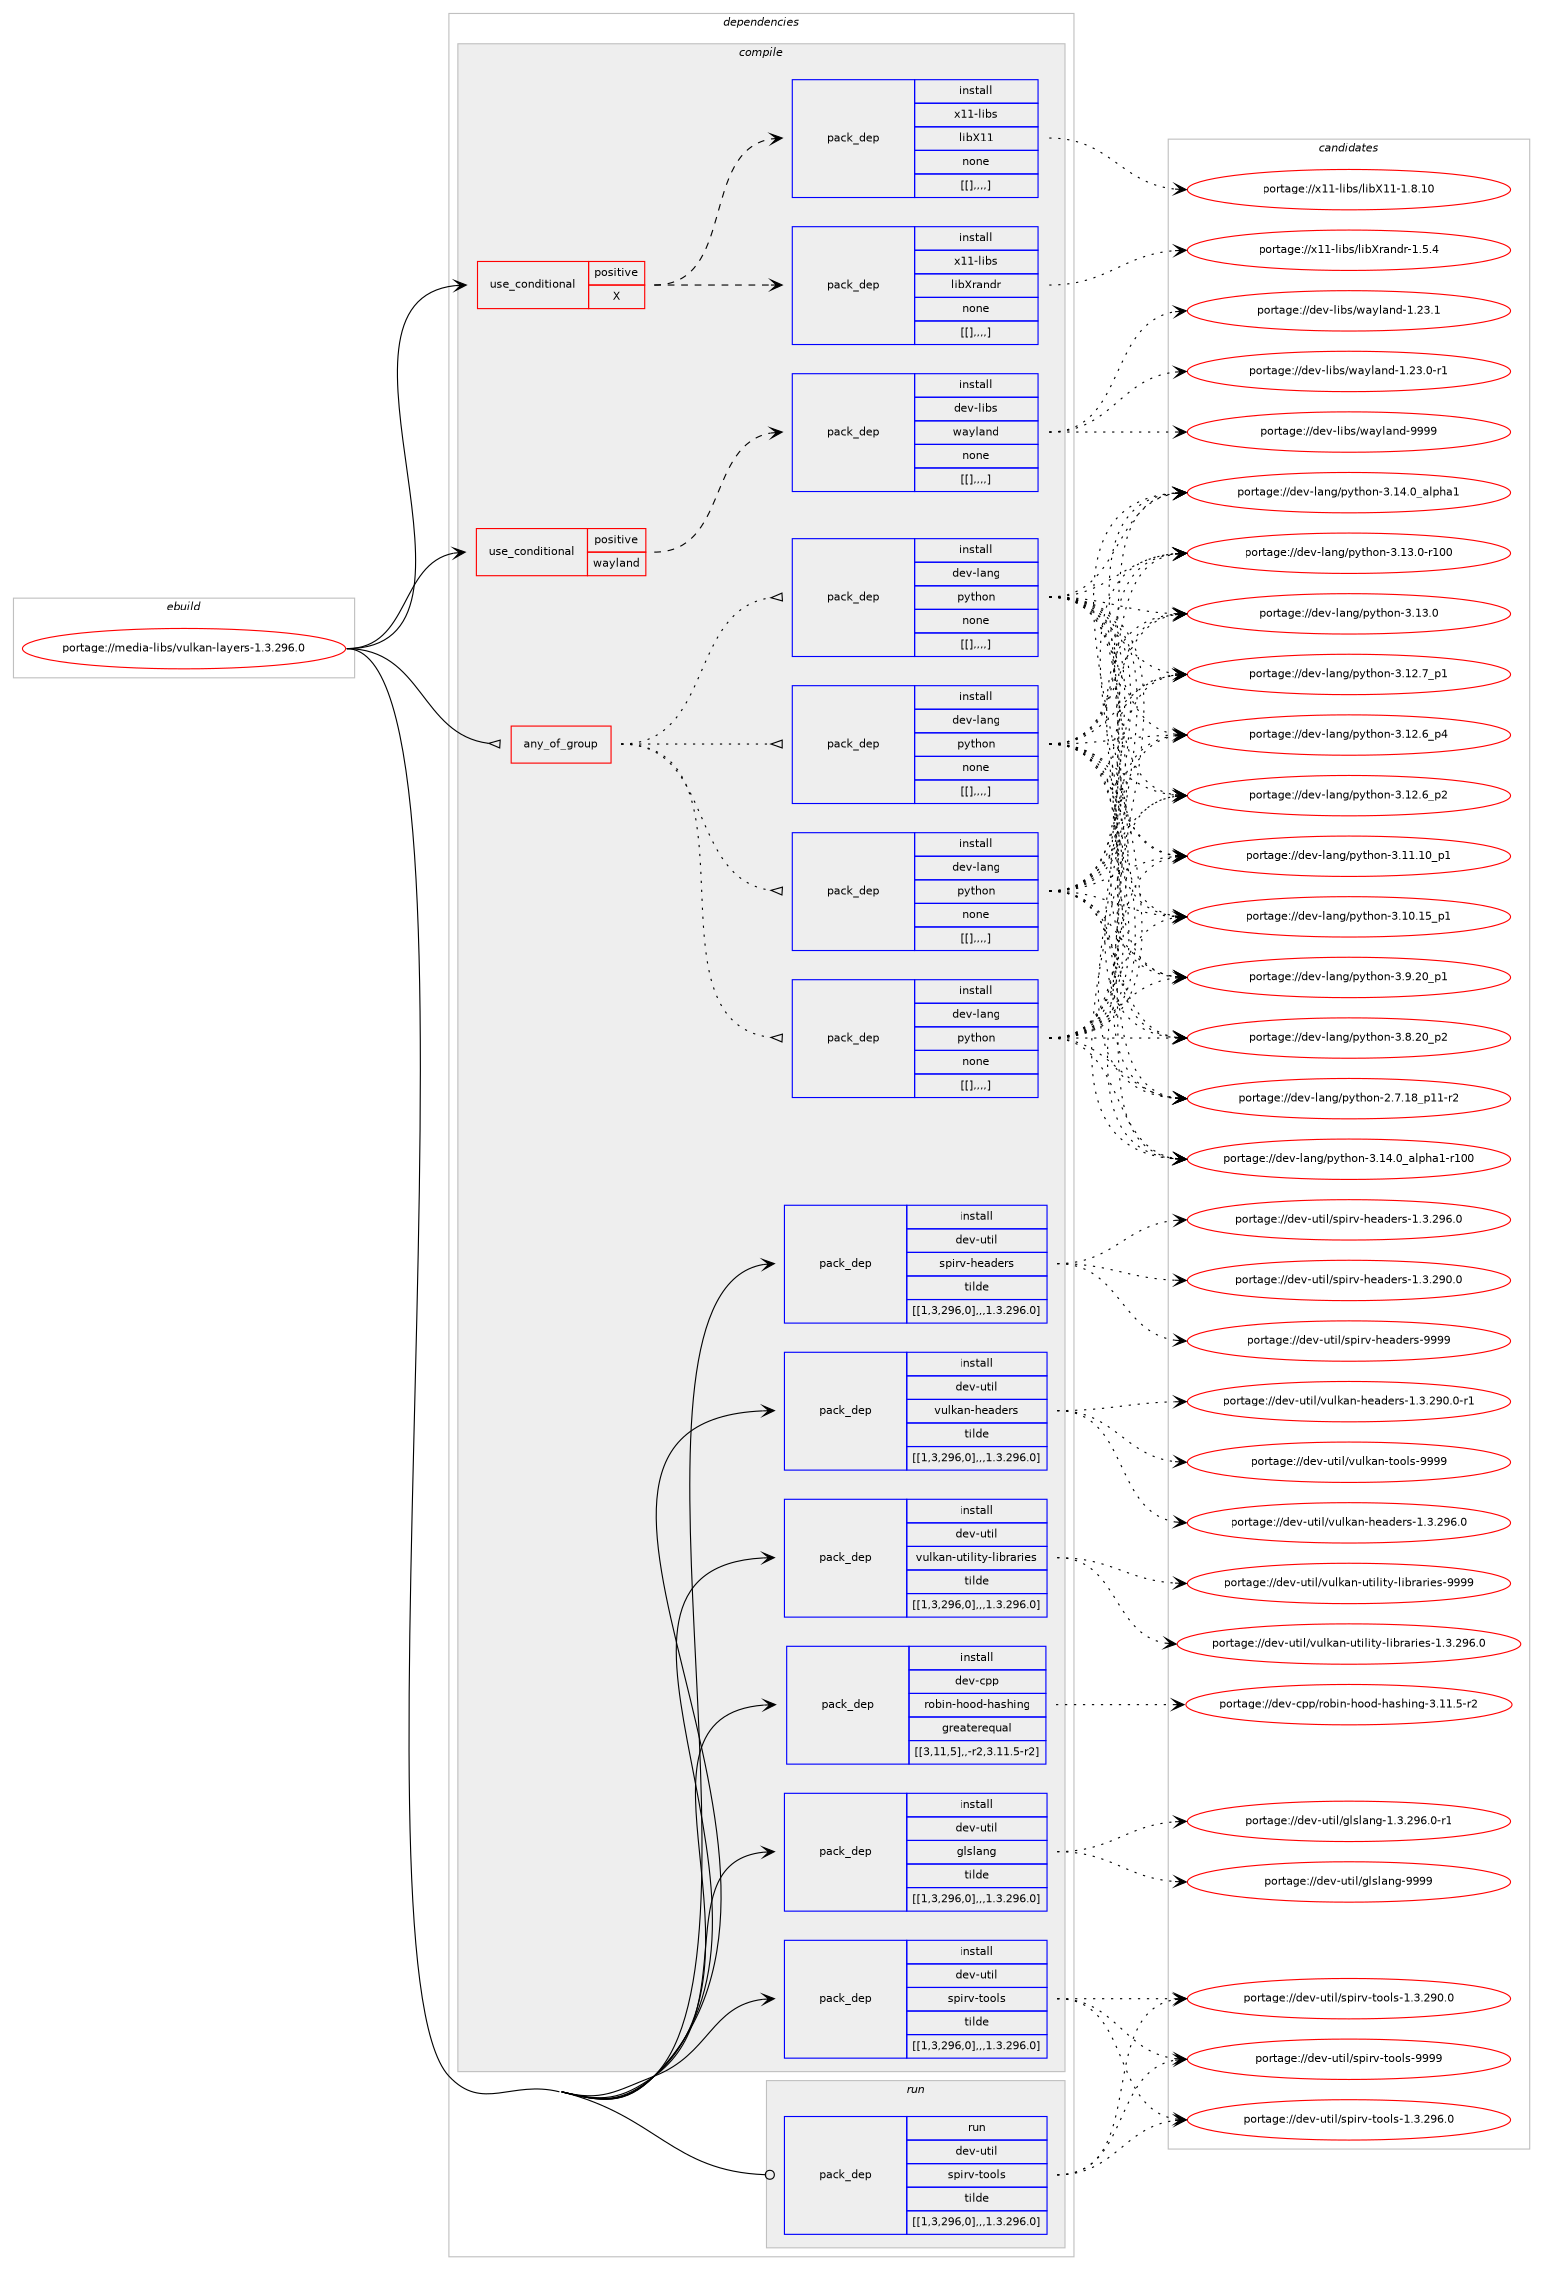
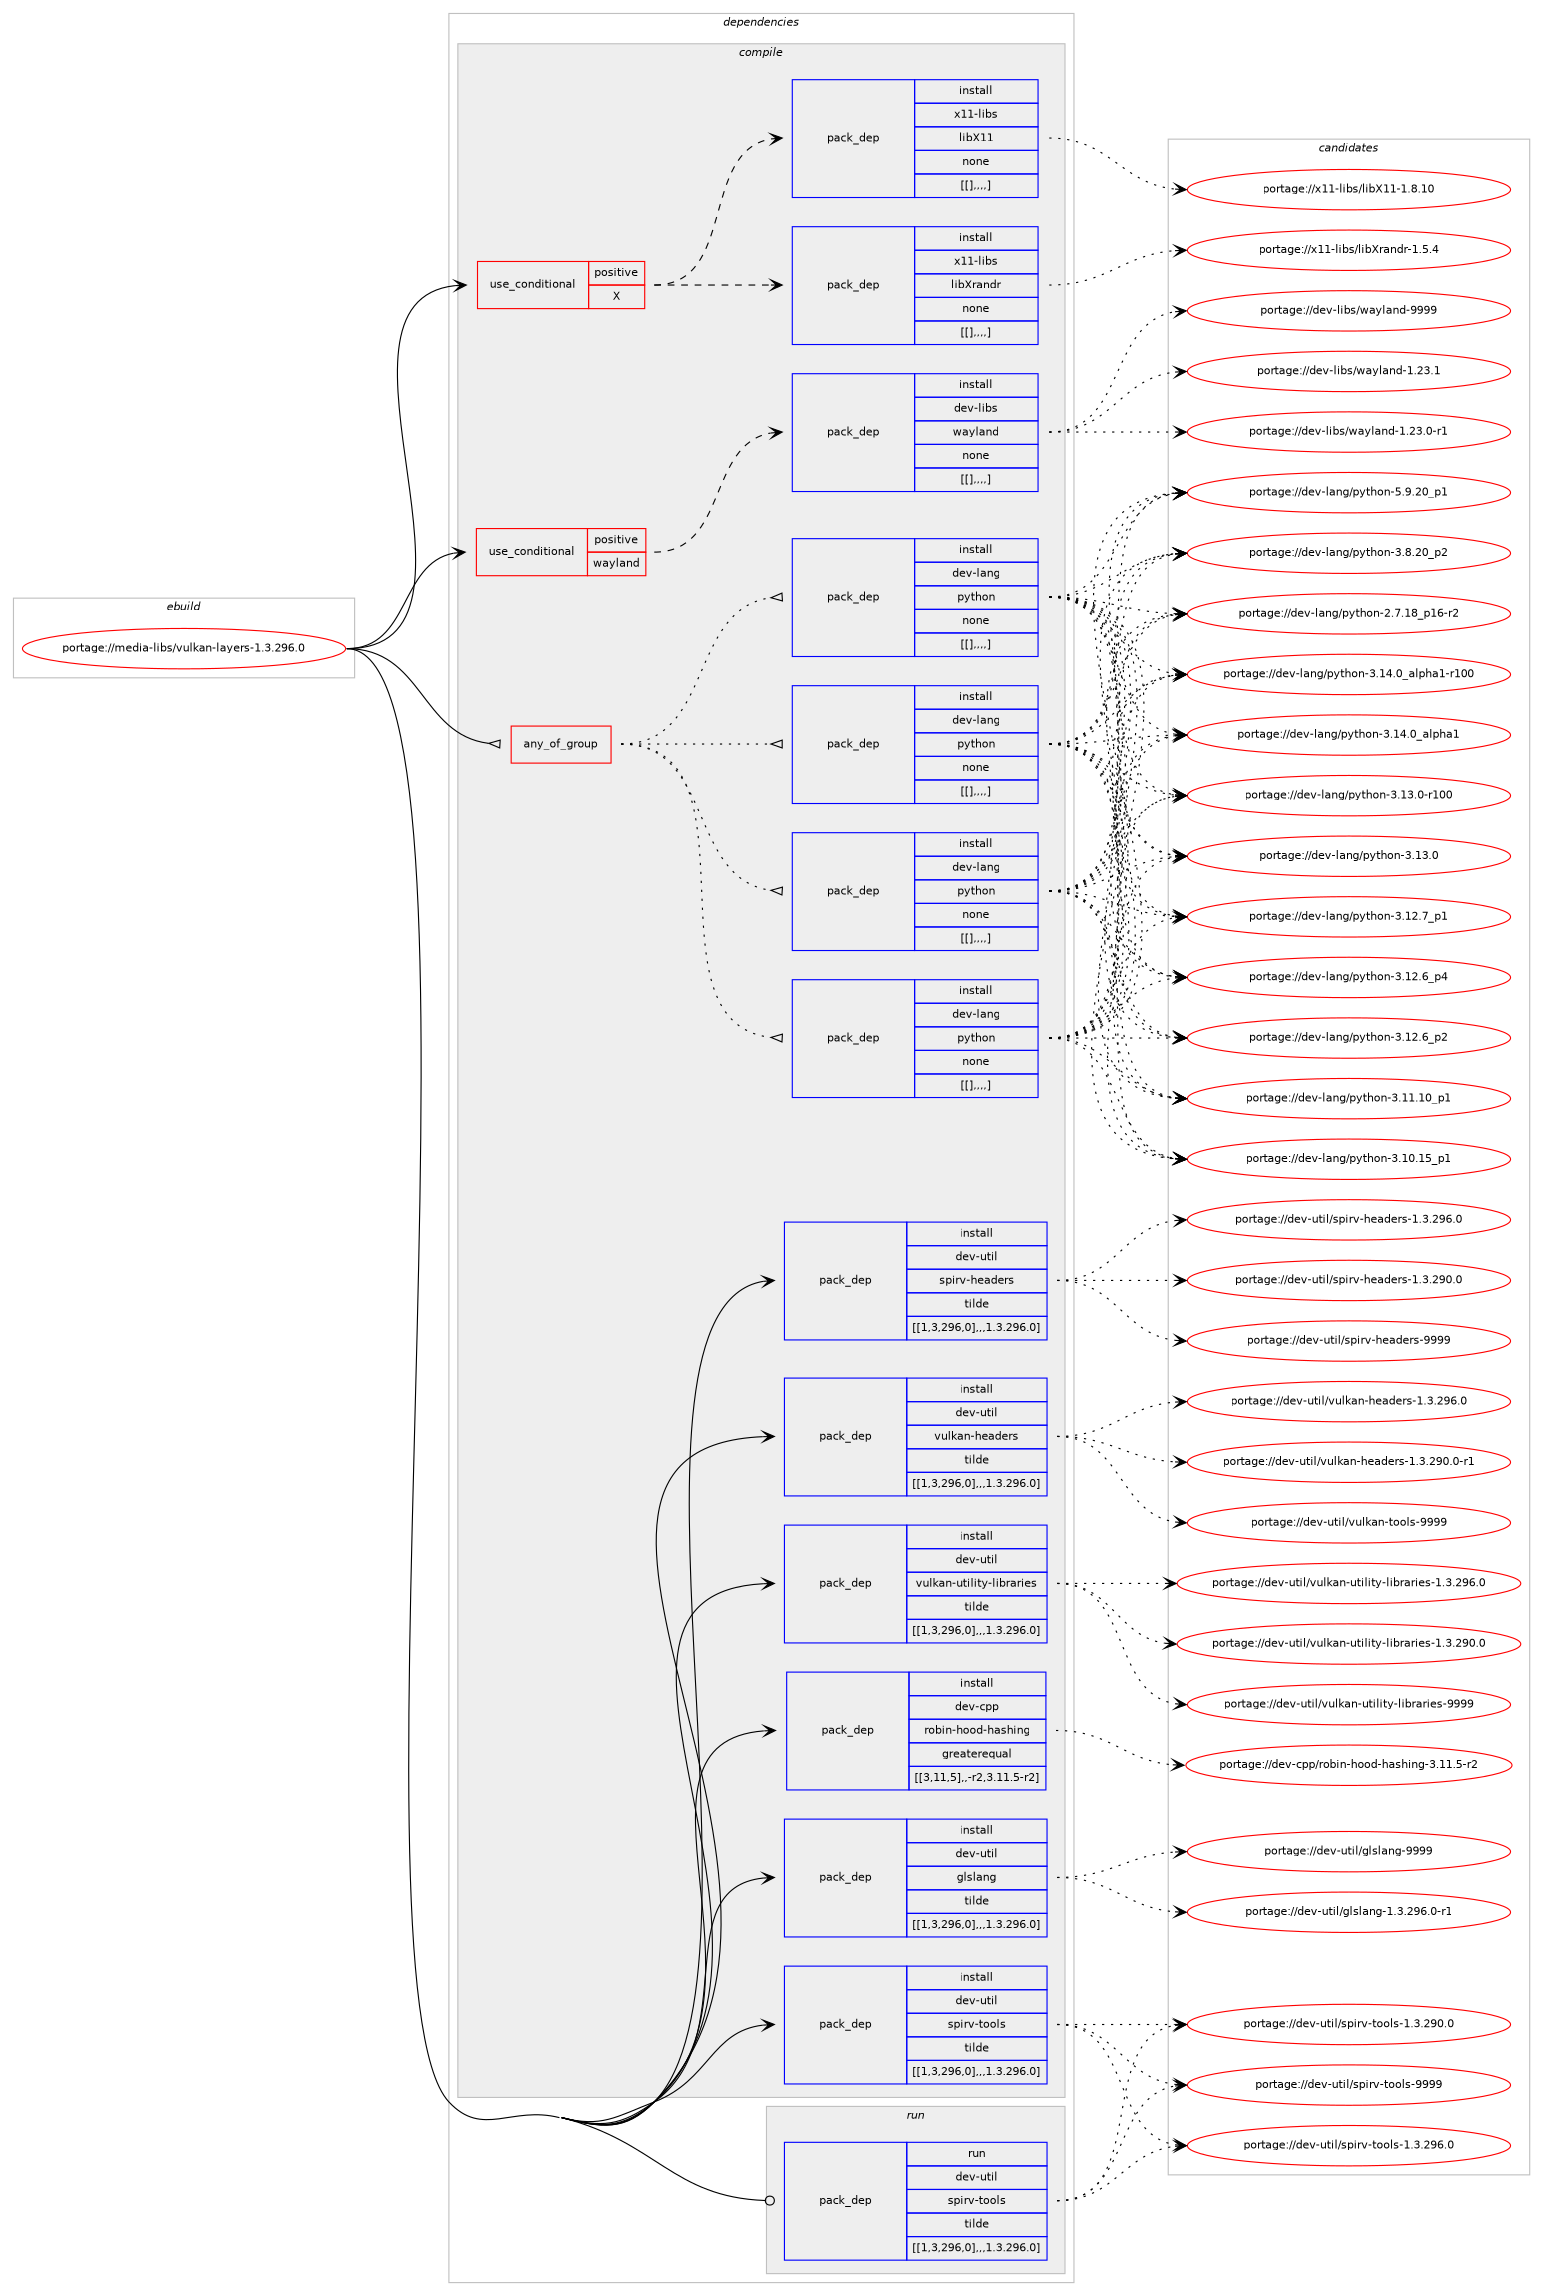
(1349, 977) -> (1349, 493)
(1349, 1099) -> (1349, 614)
none -> (1349, 1644)
